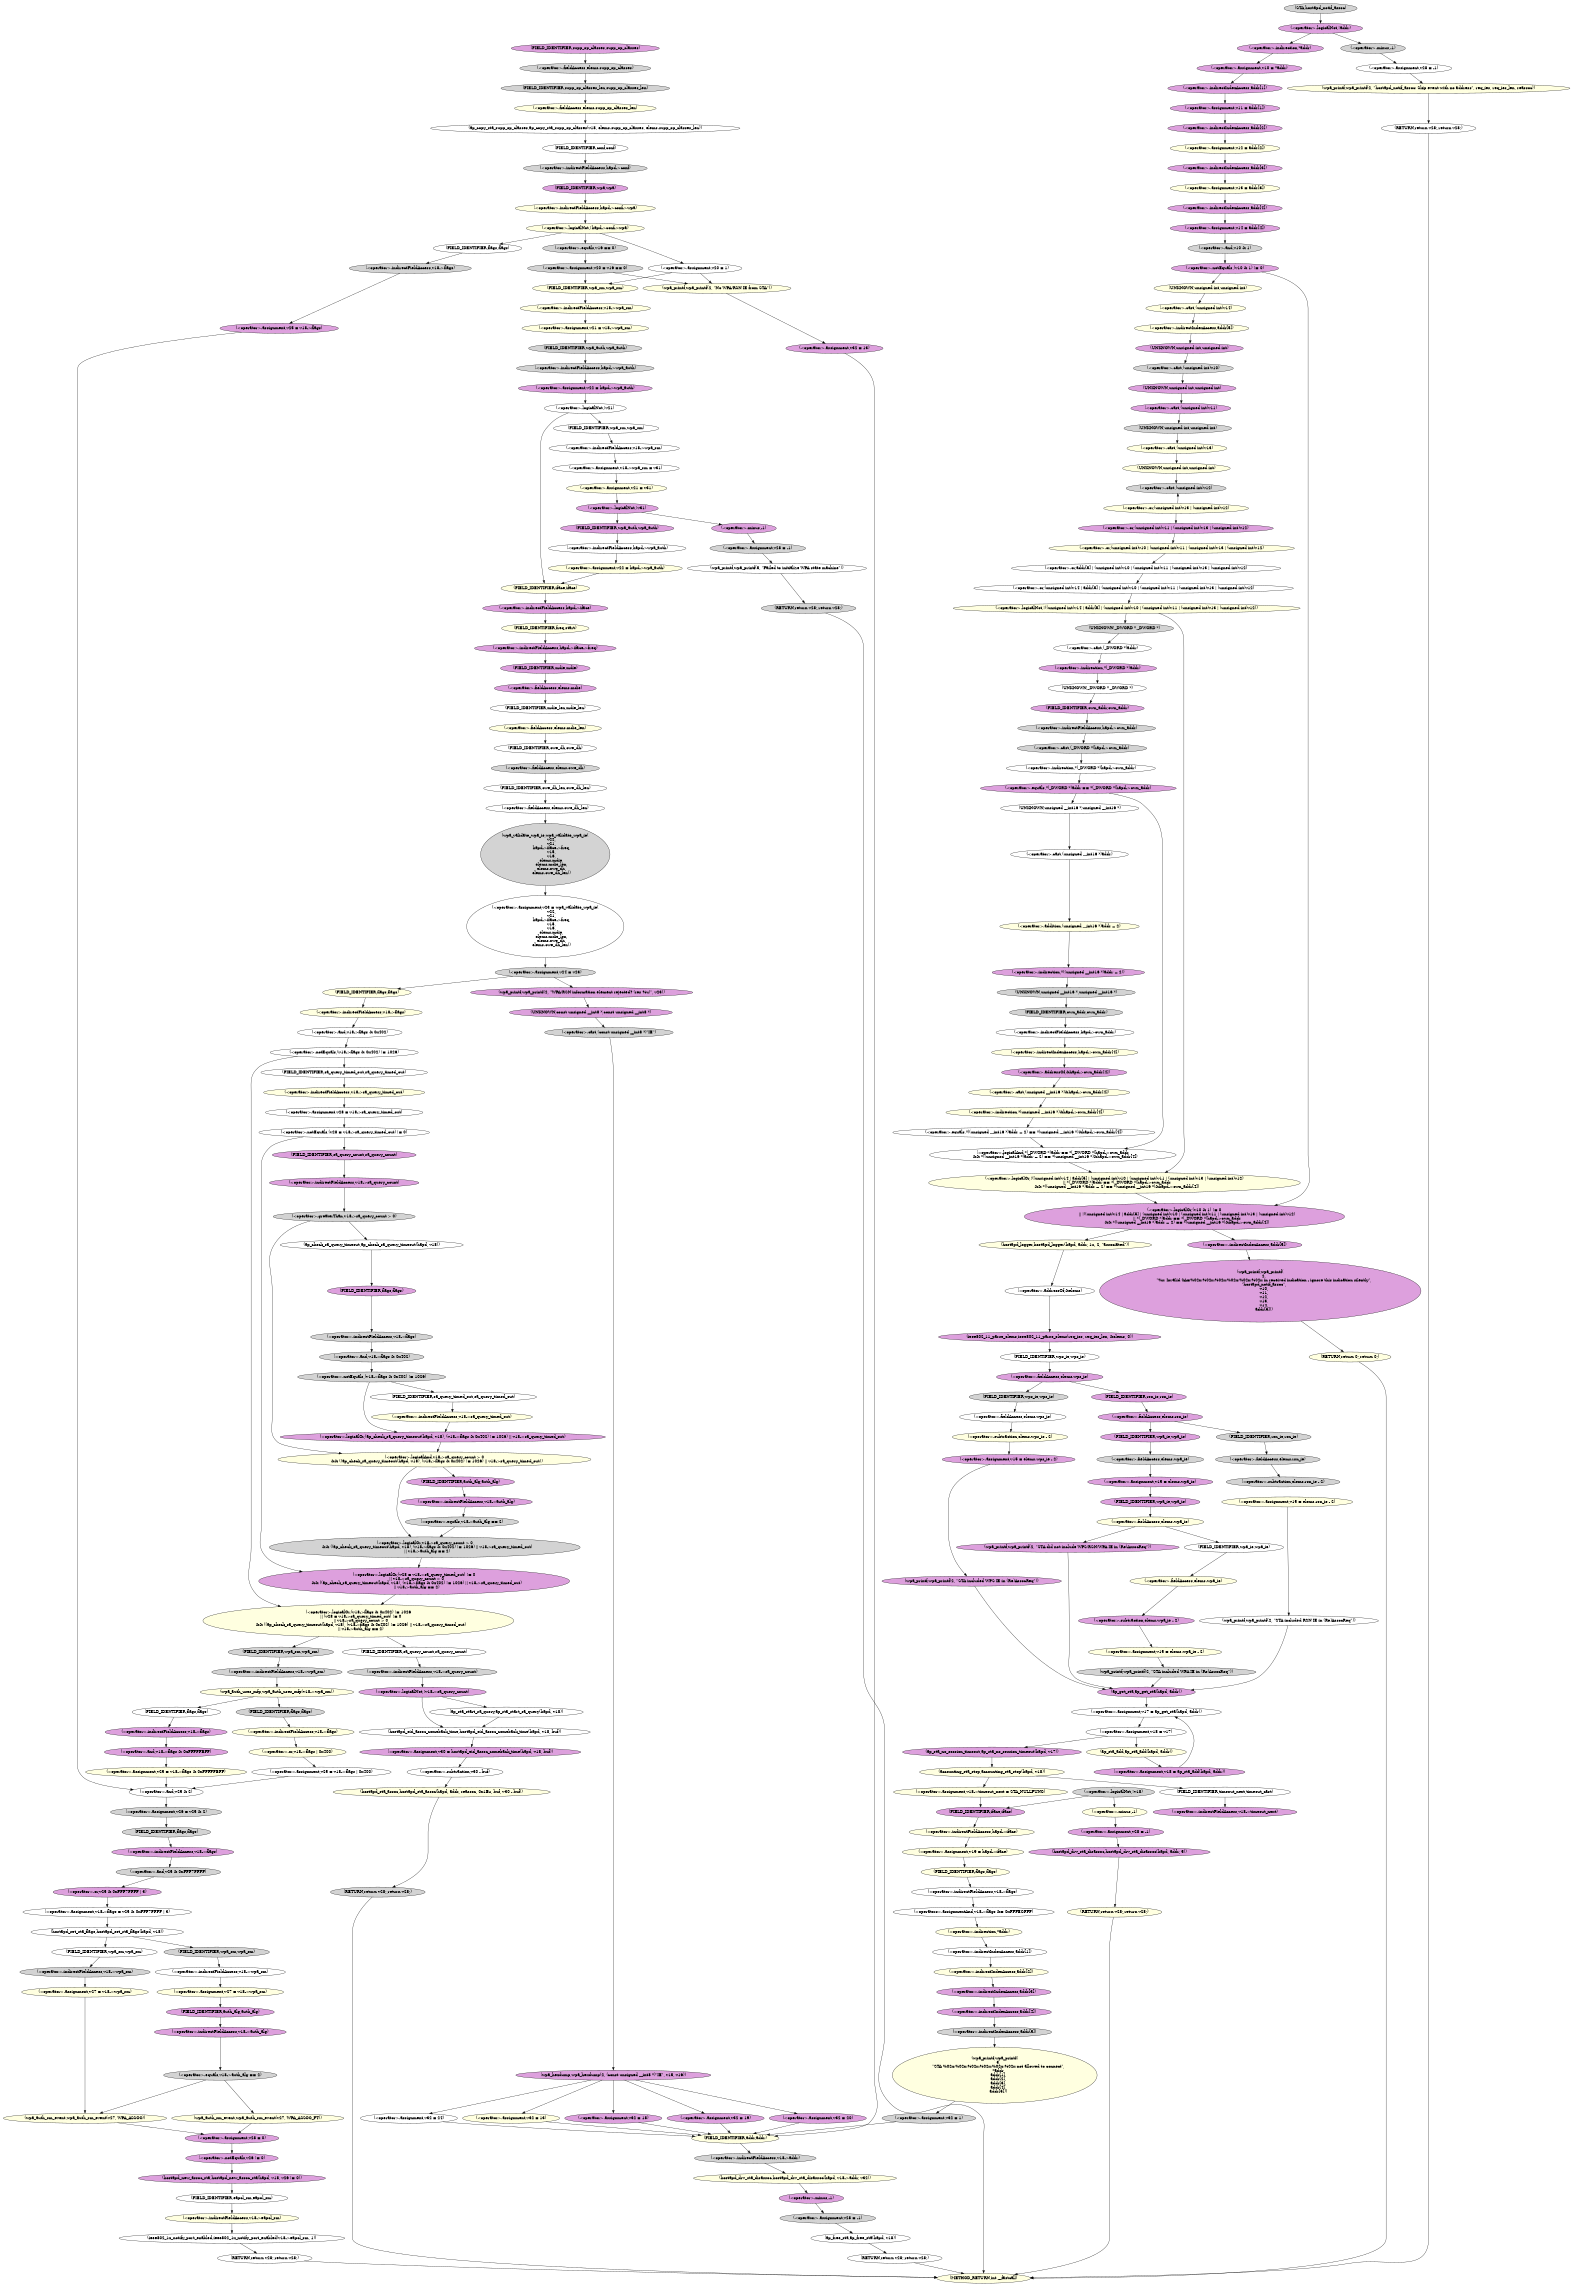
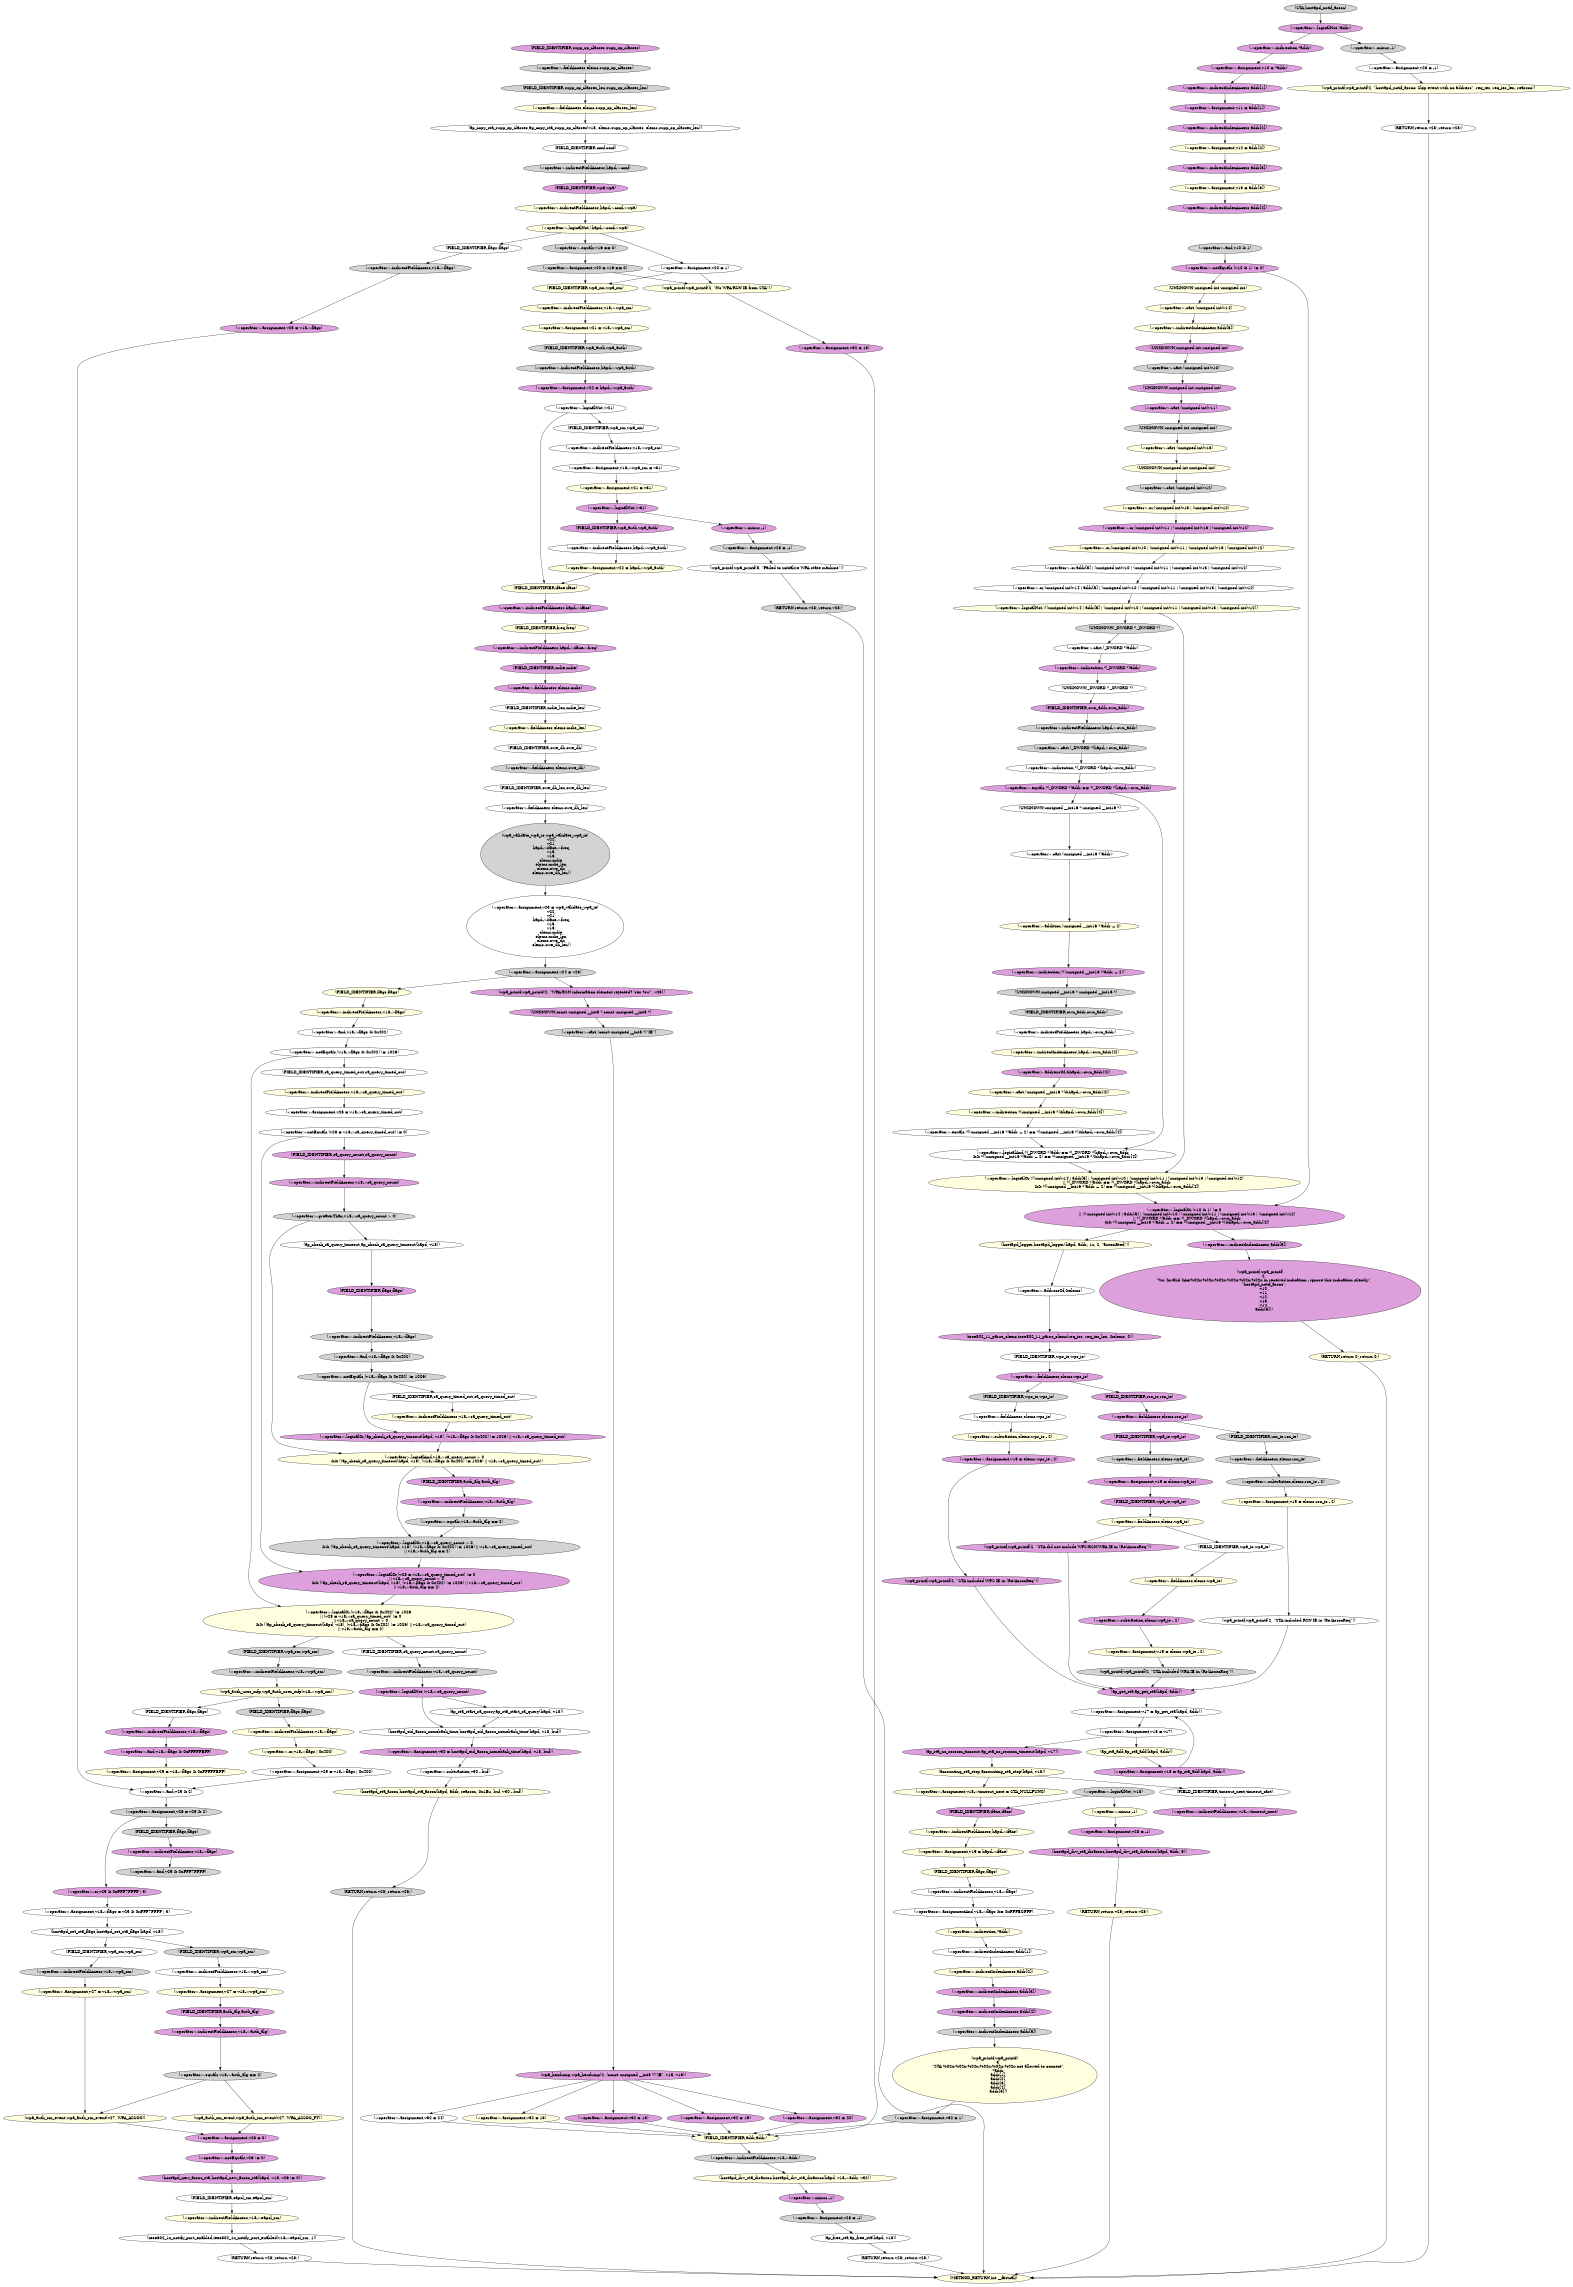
(1225, 228) -> none
(1178, 500) -> (1174, 497)
(545, 628) -> (545, 628)
none -> (545, 717)
(344, 1121) -> none
none -> (1285, 1491)
(139, 1882) -> (109, 1842)
